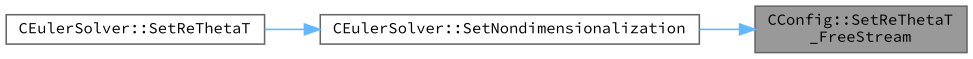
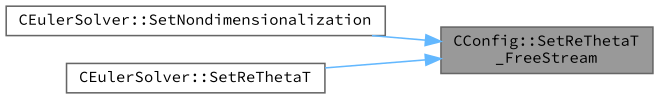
(284, 29) -> (375, 64)
